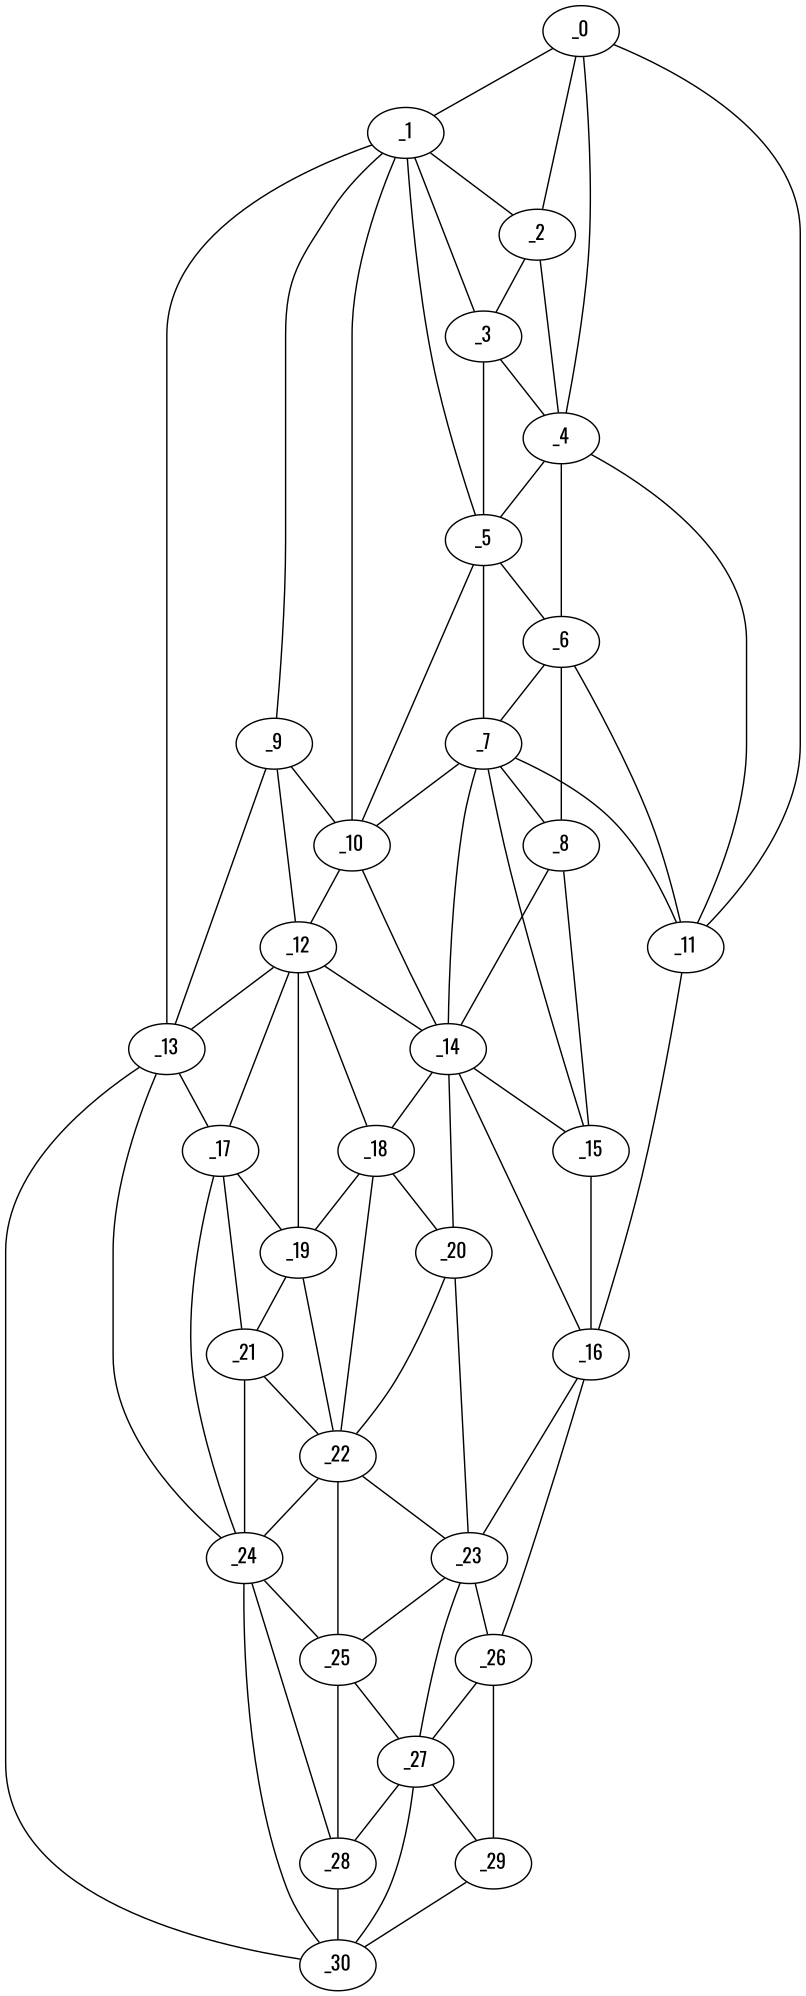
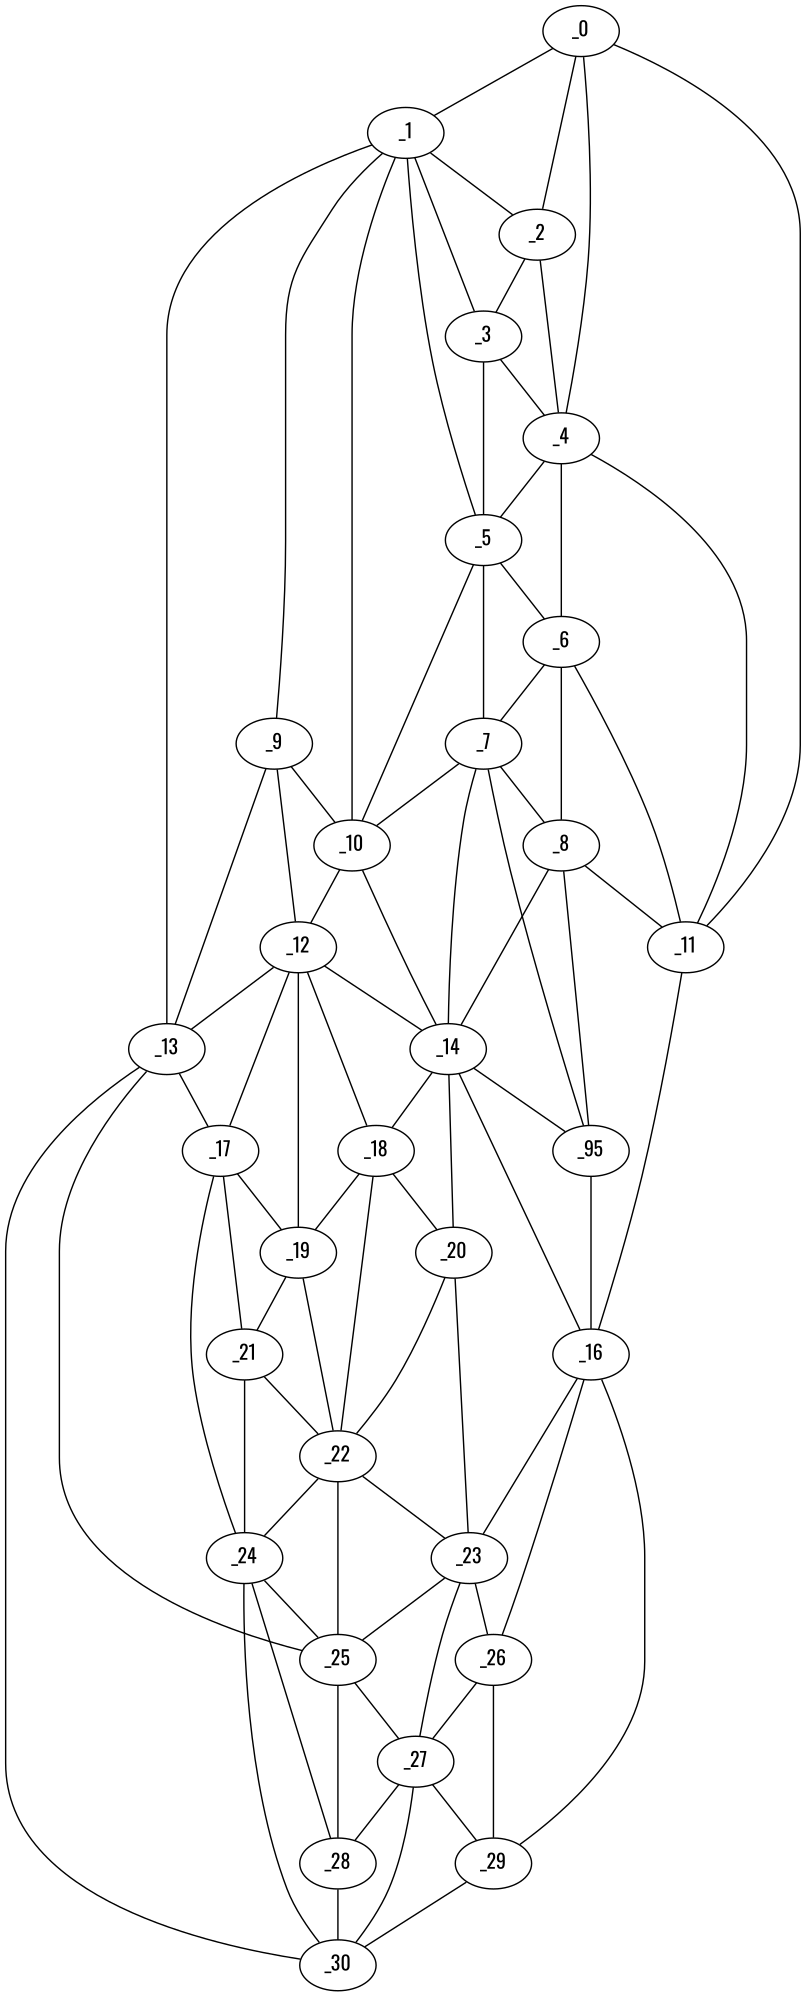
(614, 822) -> (624, 897)
(591, 1151) -> (591, 1151)
(113, 1321) -> (59, 1418)
none -> (645, 1632)
